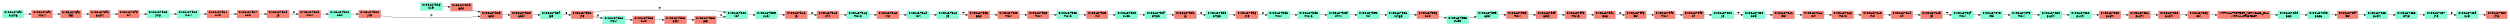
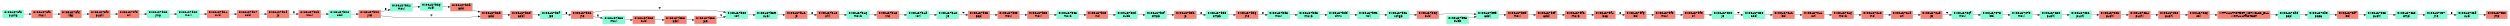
none -> (401, 7)
(1442, 17) -> (1457, 14)
